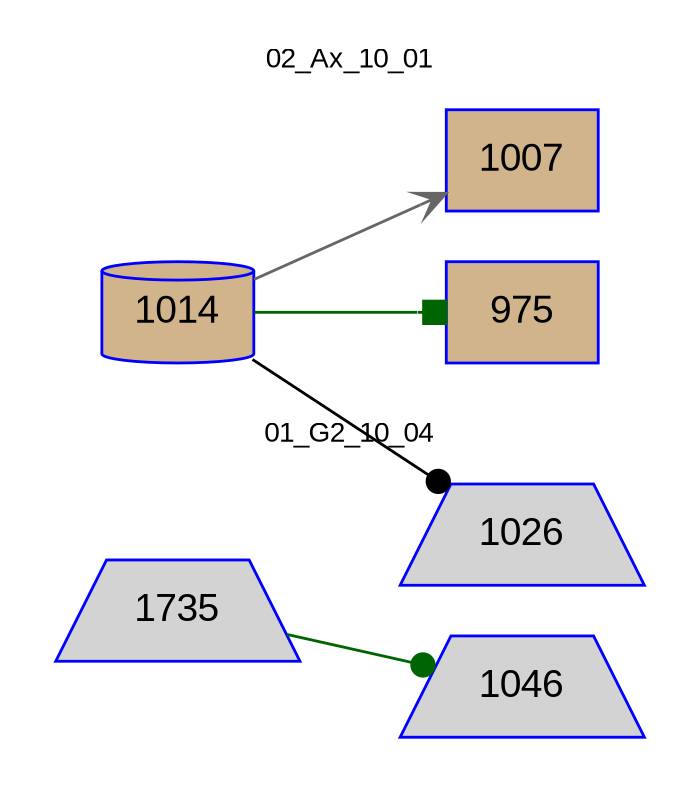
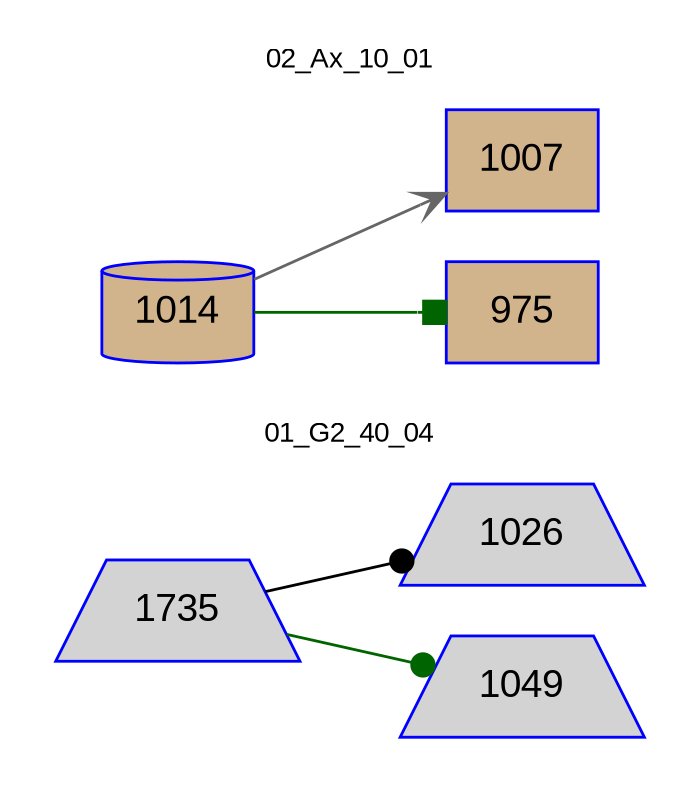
(354, 426) -> (328, 578)
(350, 435) -> (350, 435)
(522, 687) -> (522, 687)
